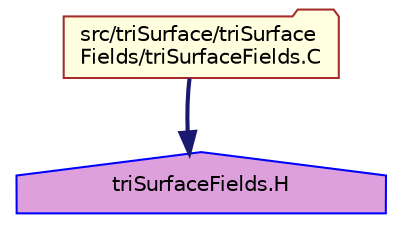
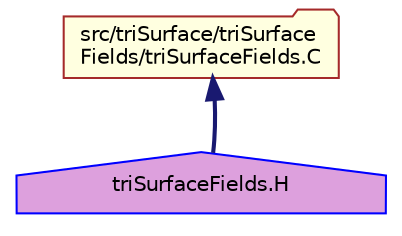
(188, 105) -> (215, 126)
